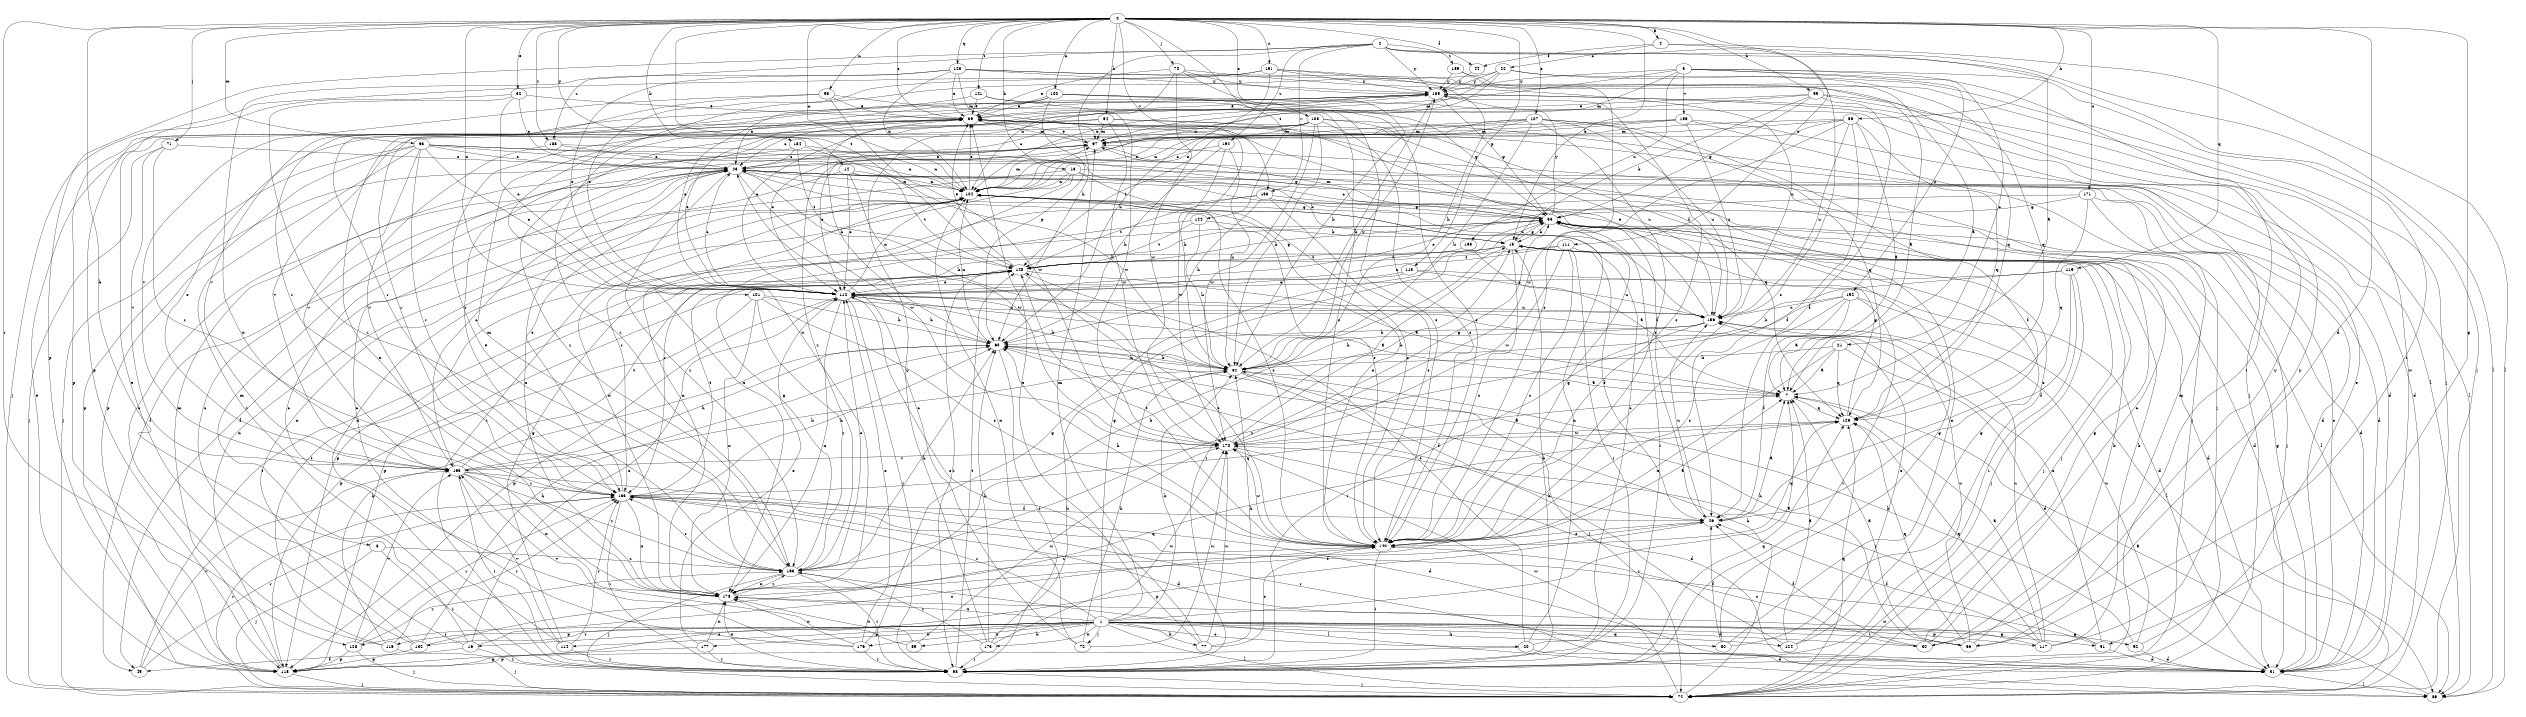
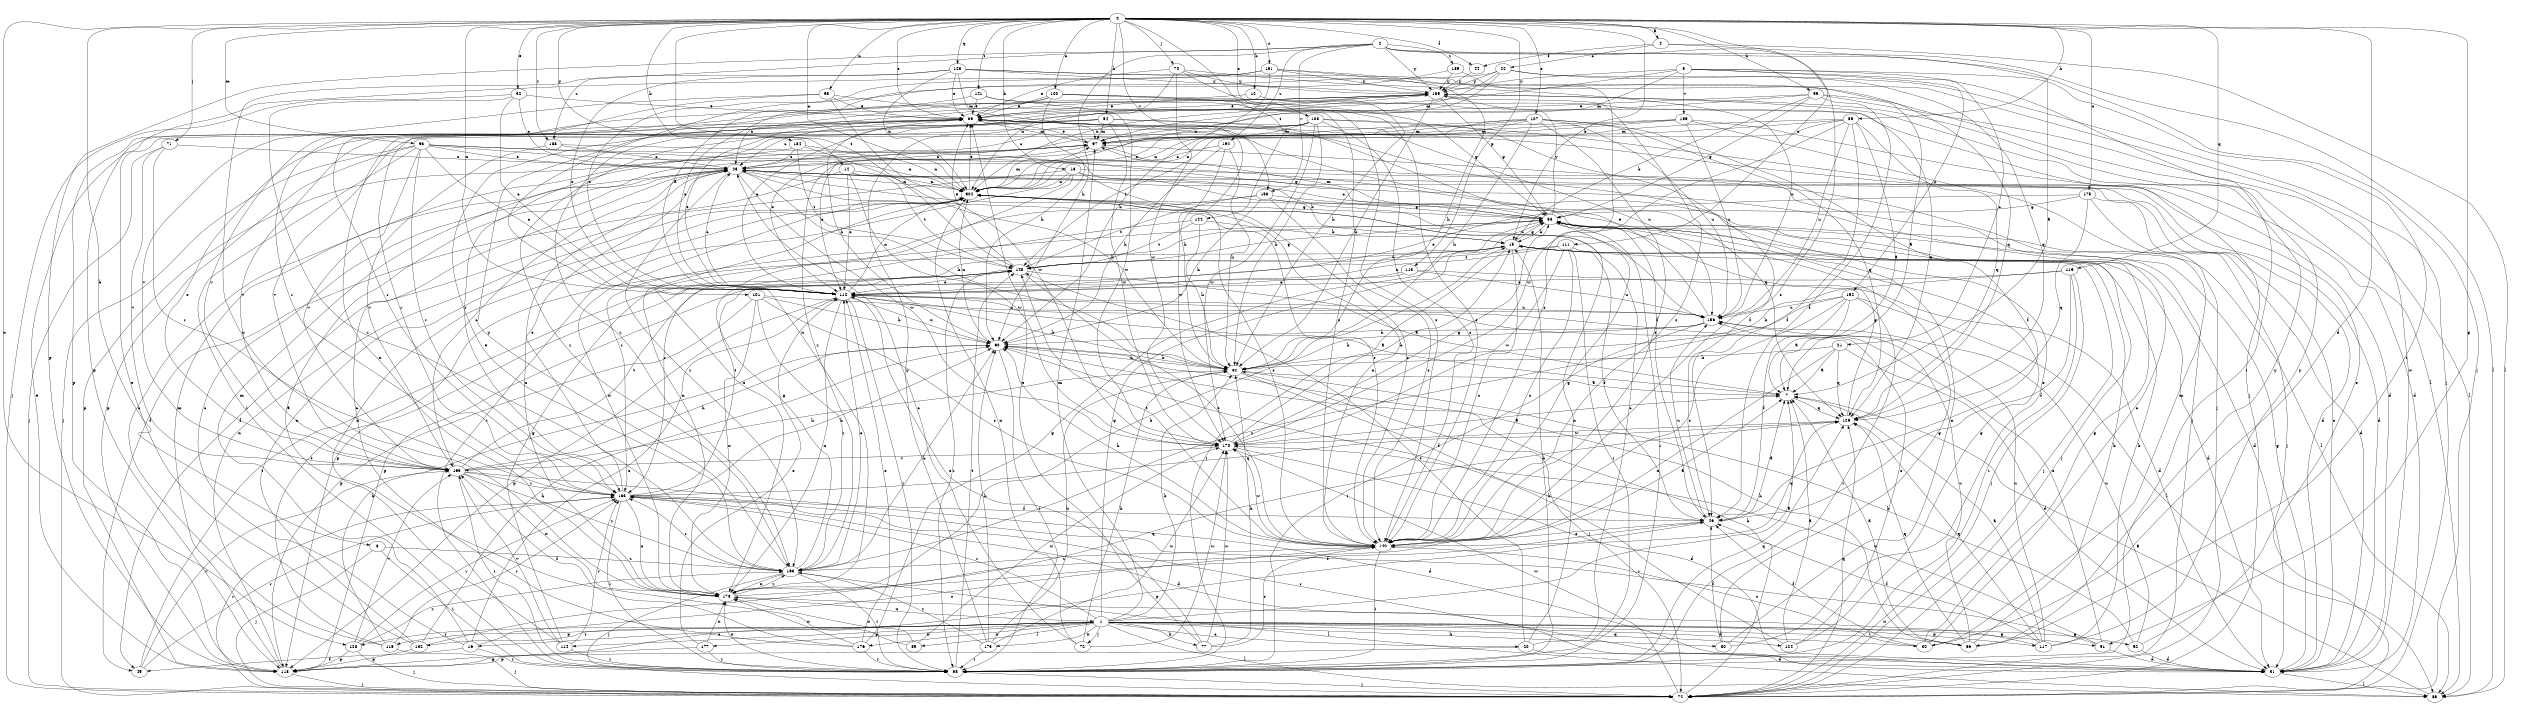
(1885, 92) -> (697, 150)
none -> (1253, 94)
none -> (358, 147)
(1522, 167) -> (1663, 187)
(969, 195) -> (969, 195)
(2087, 195) -> (2087, 195)
(1043, 220) -> (1043, 220)
(1468, 245) -> none
(1344, 263) -> none
(704, 299) -> (1037, 282)
(932, 320) -> (932, 320)
(5, 333) -> (5, 333)
(489, 333) -> (489, 333)
(289, 408) -> (289, 408)
(1876, 546) -> (1876, 546)
(557, 559) -> (557, 559)
(925, 608) -> (912, 613)
(1037, 634) -> (1037, 634)
